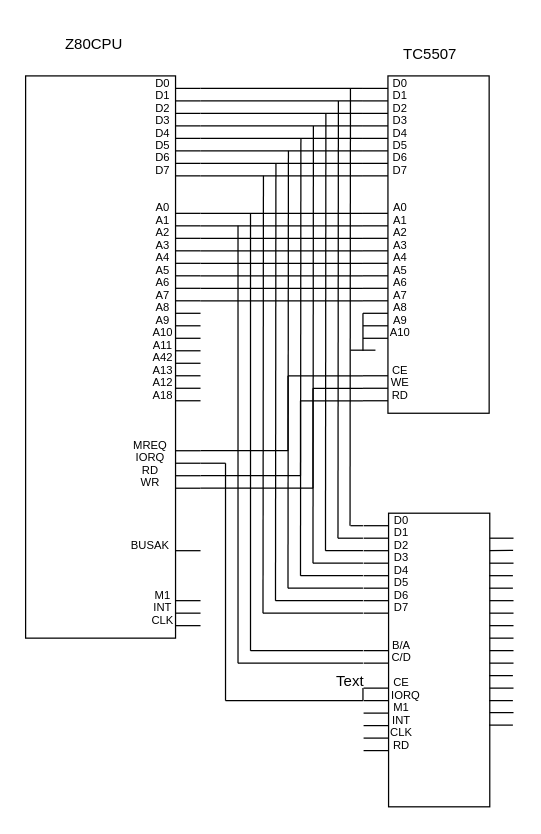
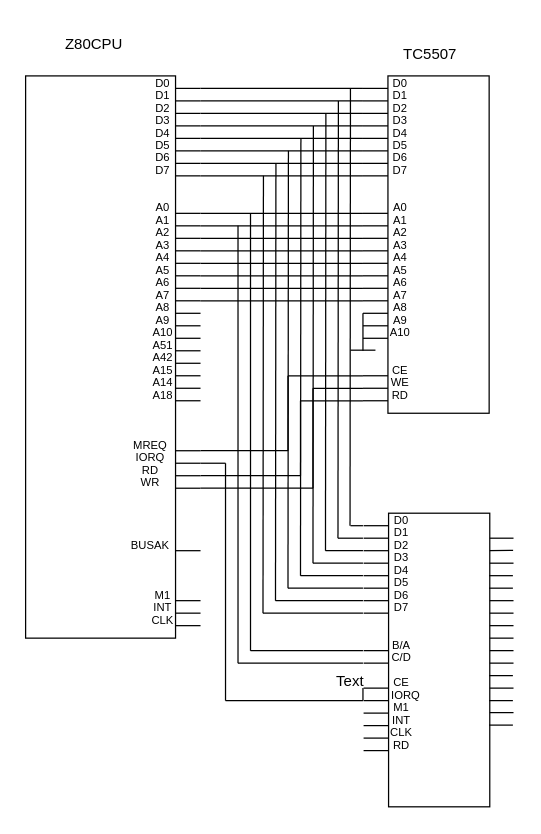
(163, 344) -> (163, 344)
(163, 369) -> (163, 369)
(163, 382) -> (163, 382)
